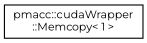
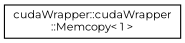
(74, 22) -> (93, 22)
